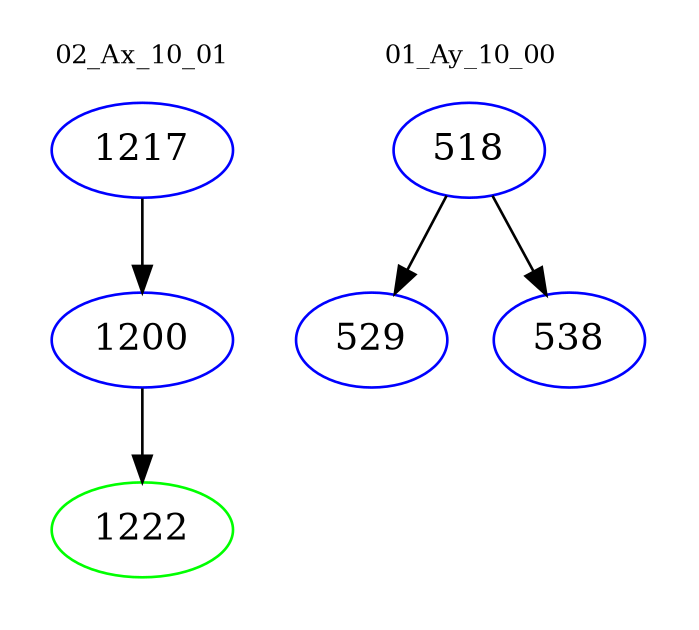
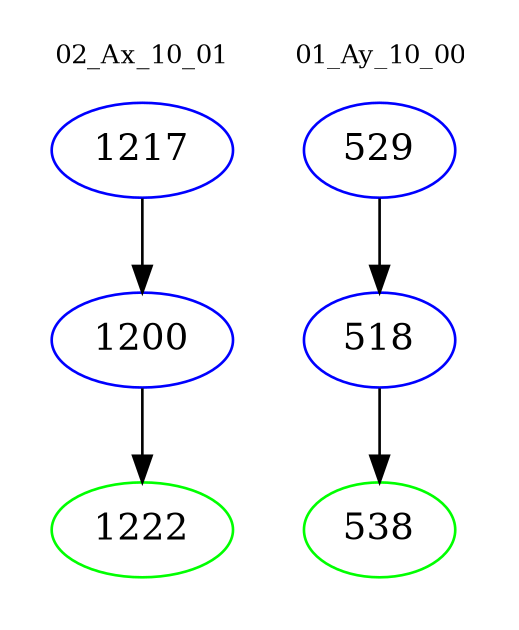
(427, 233) -> (380, 232)
(569, 340) -> (380, 530)
